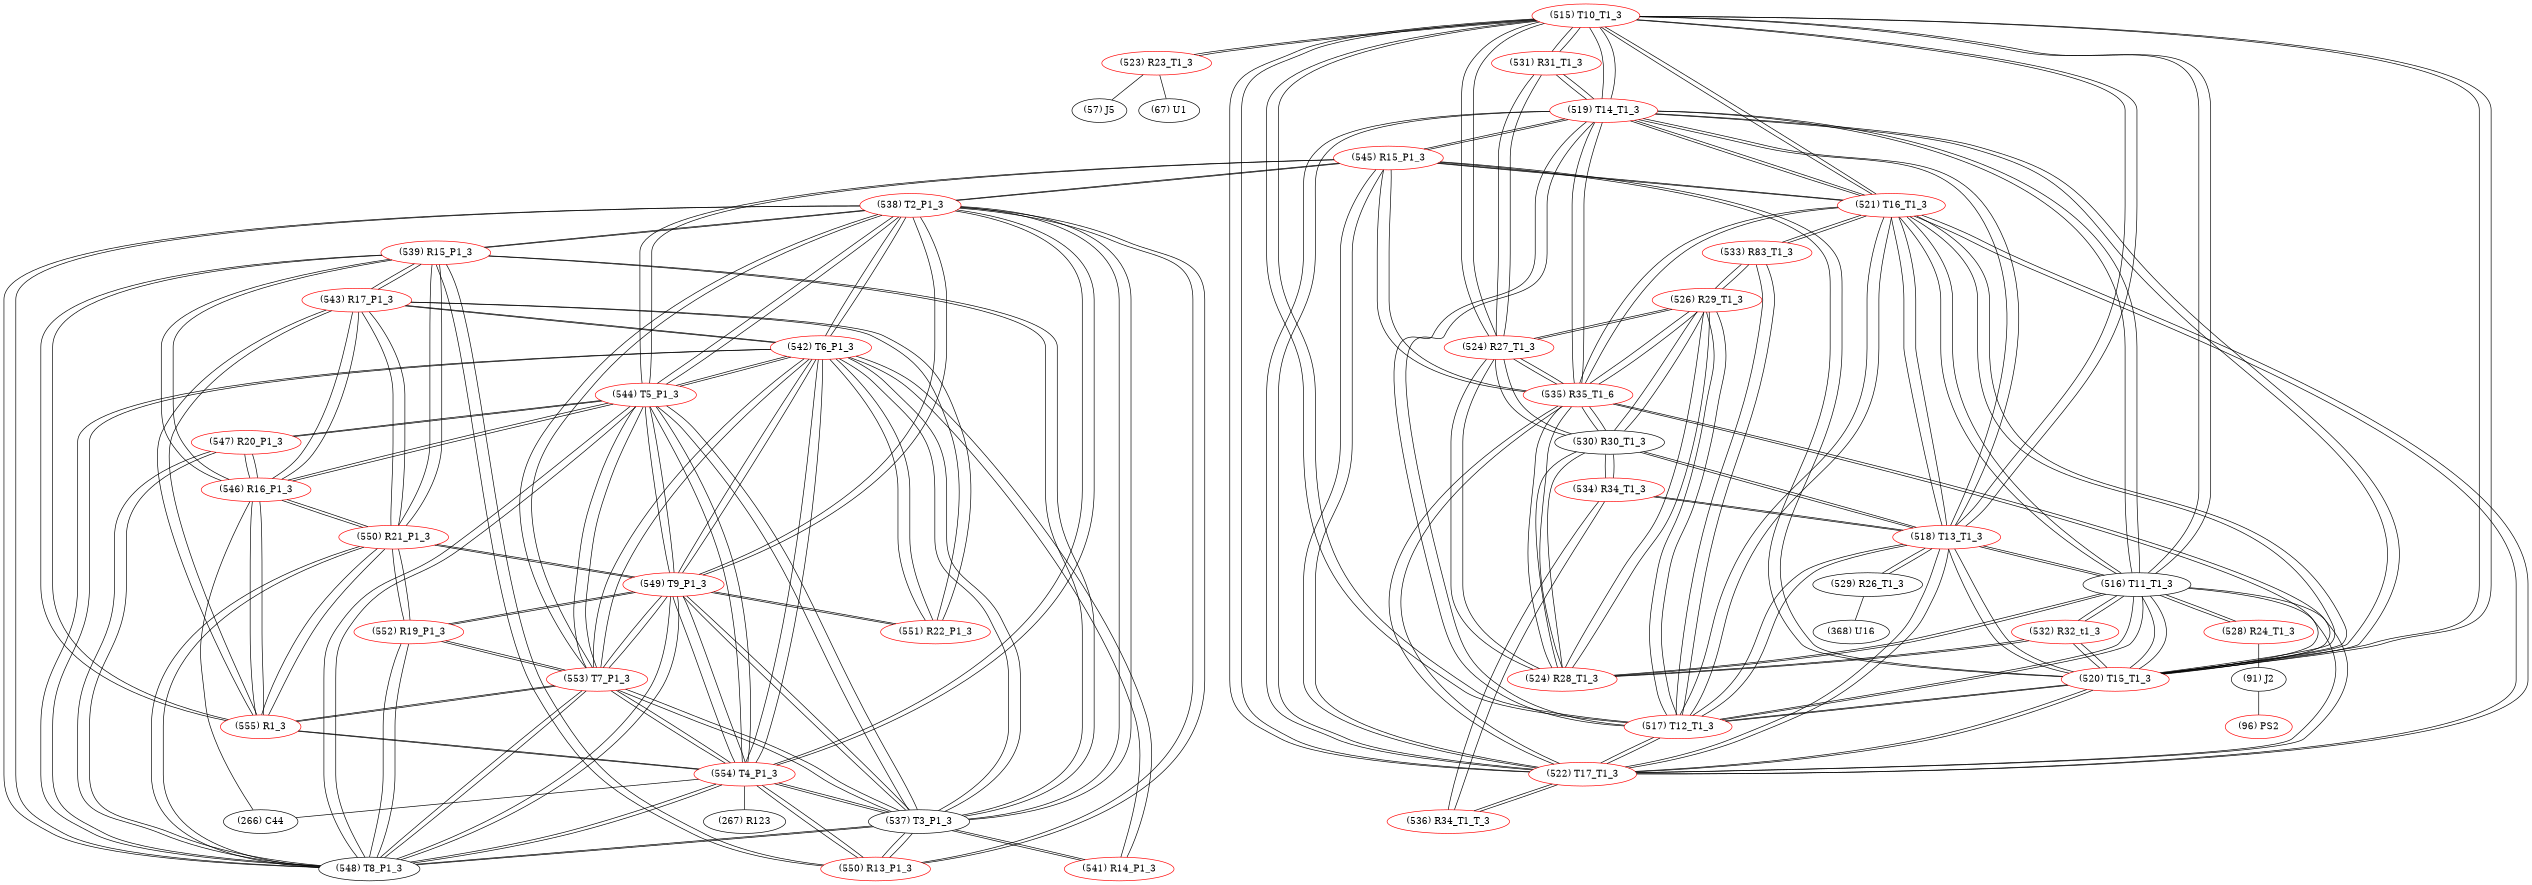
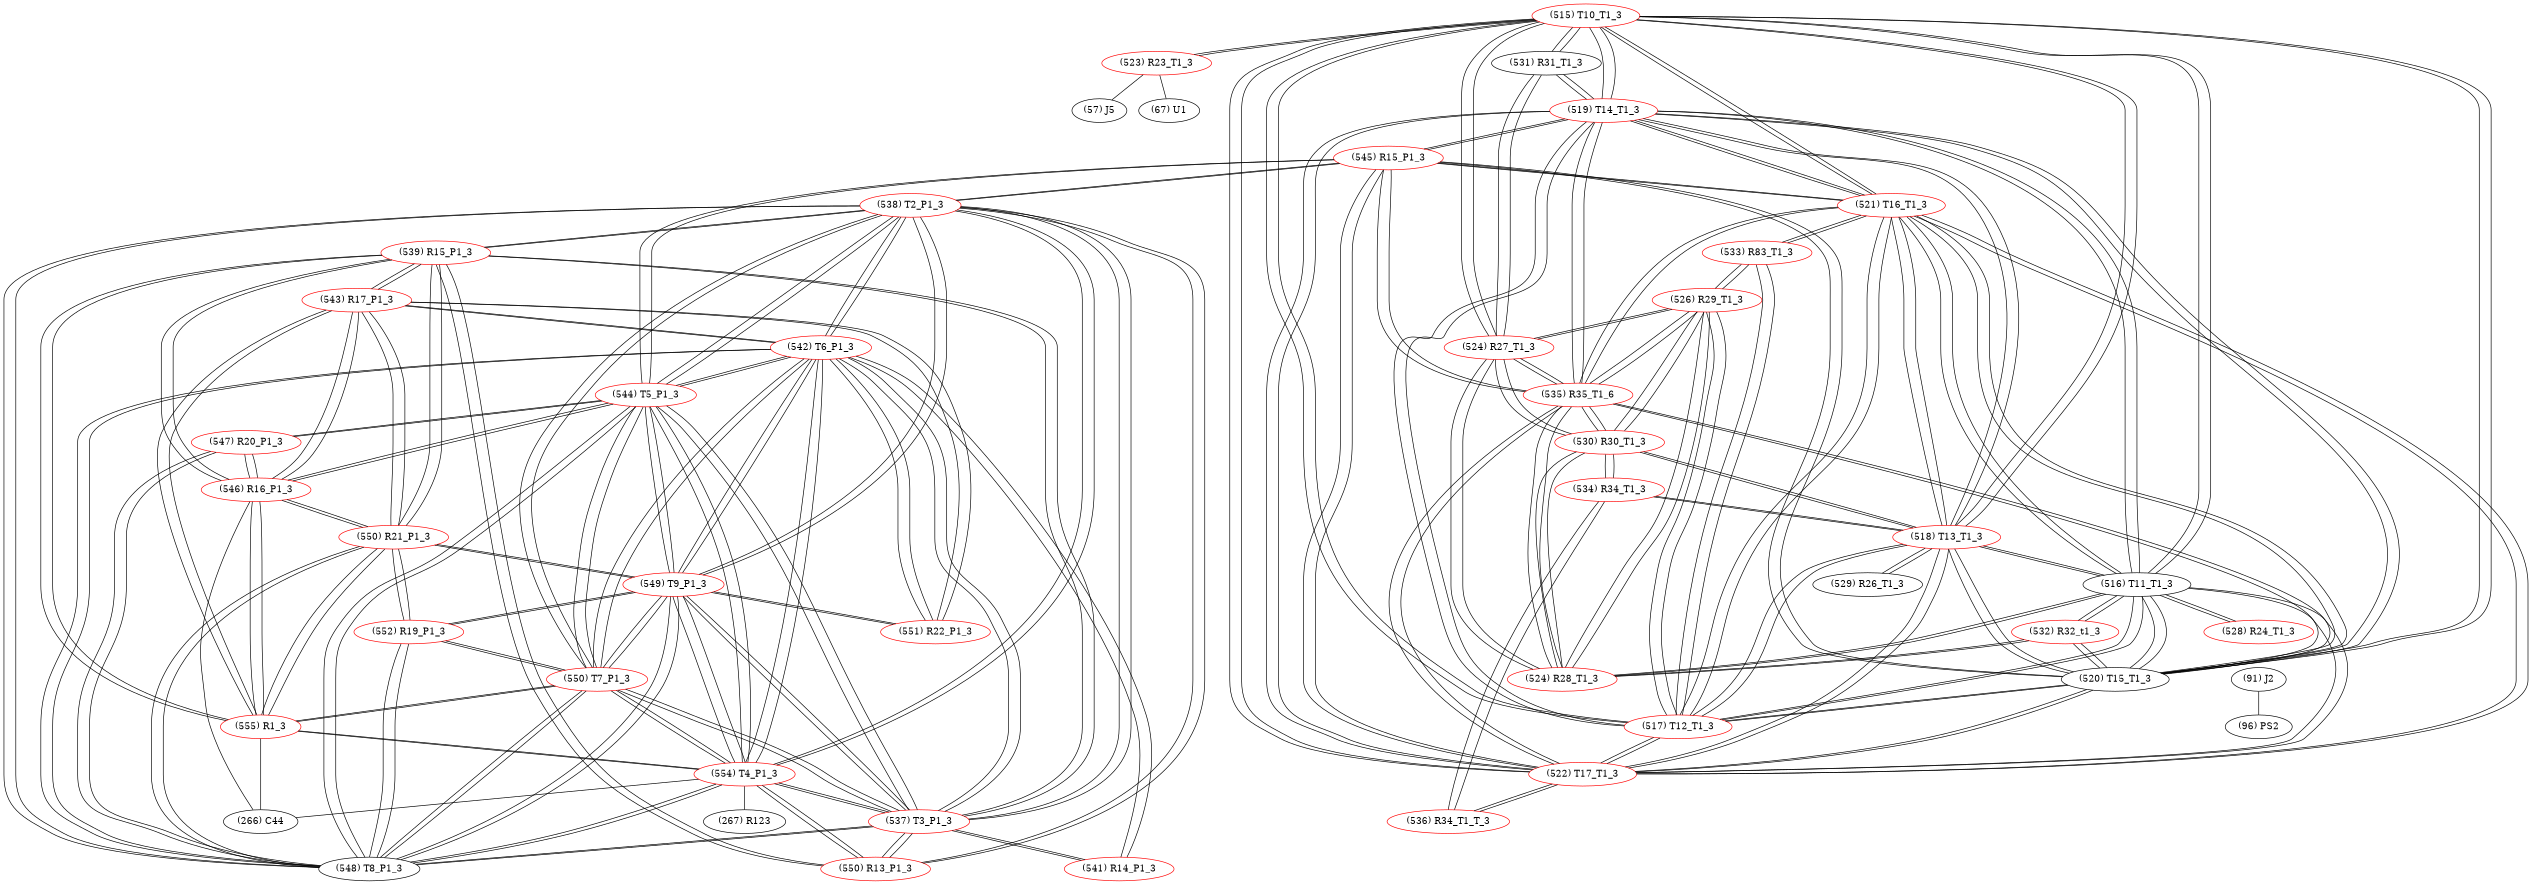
(1546, 63) -> (1546, 63)
(1610, 442) -> (1610, 442)
(1851, 632) -> none
(2259, 655) -> none
(597, 679) -> (597, 679)
(2115, 679) -> (2115, 679)
(2259, 727) -> (2259, 727)
none -> (261, 774)
(919, 822) -> (919, 822)
